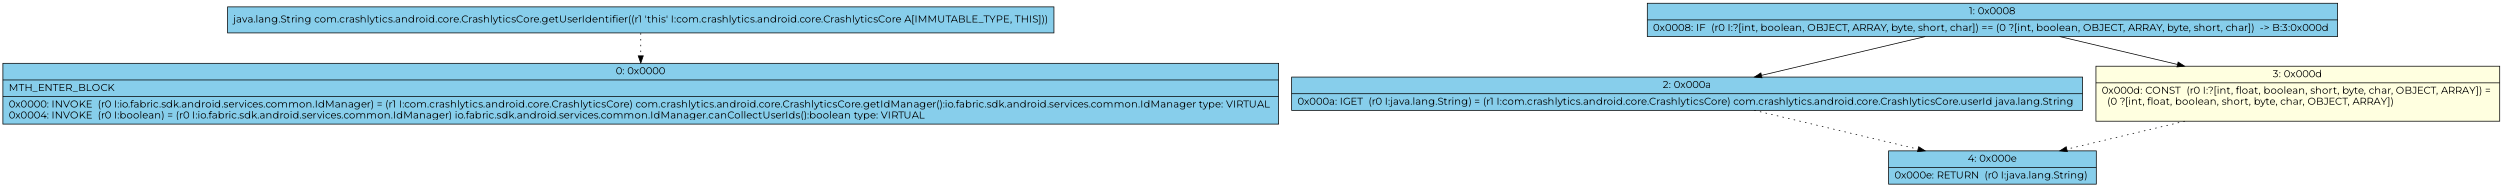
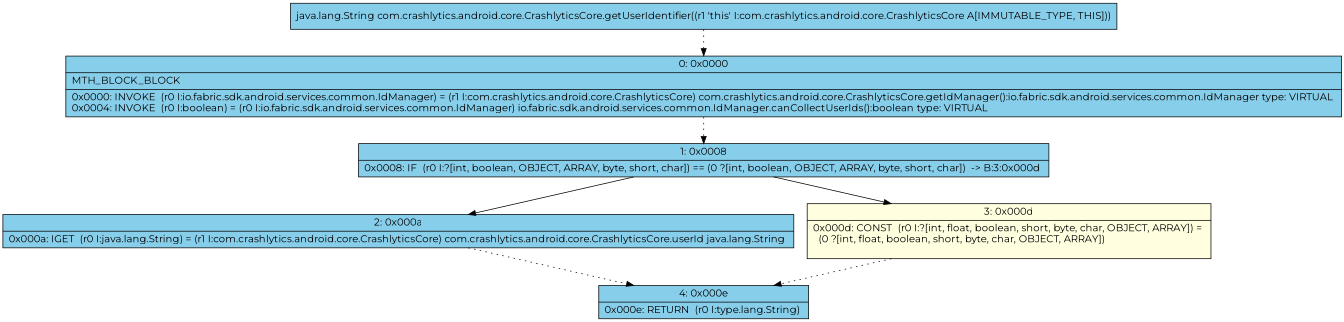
(62, 88) -> (126, 81)
none -> (704, 127)
(1992, 175) -> (704, 310)
